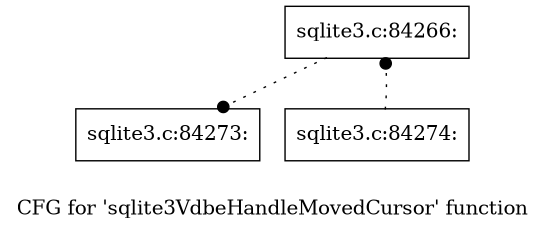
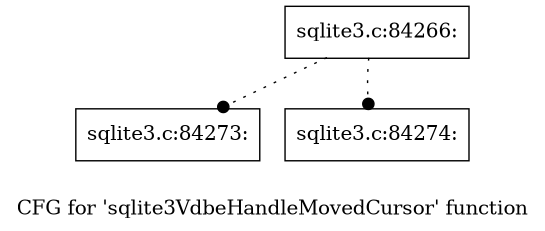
(386, 89) -> (368, 78)
